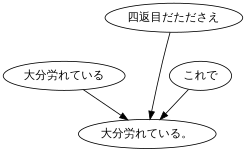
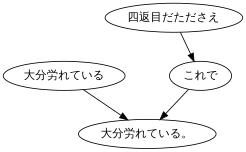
(160, 72) -> (185, 43)
